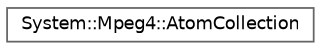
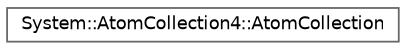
(160, 25) -> (203, 25)
